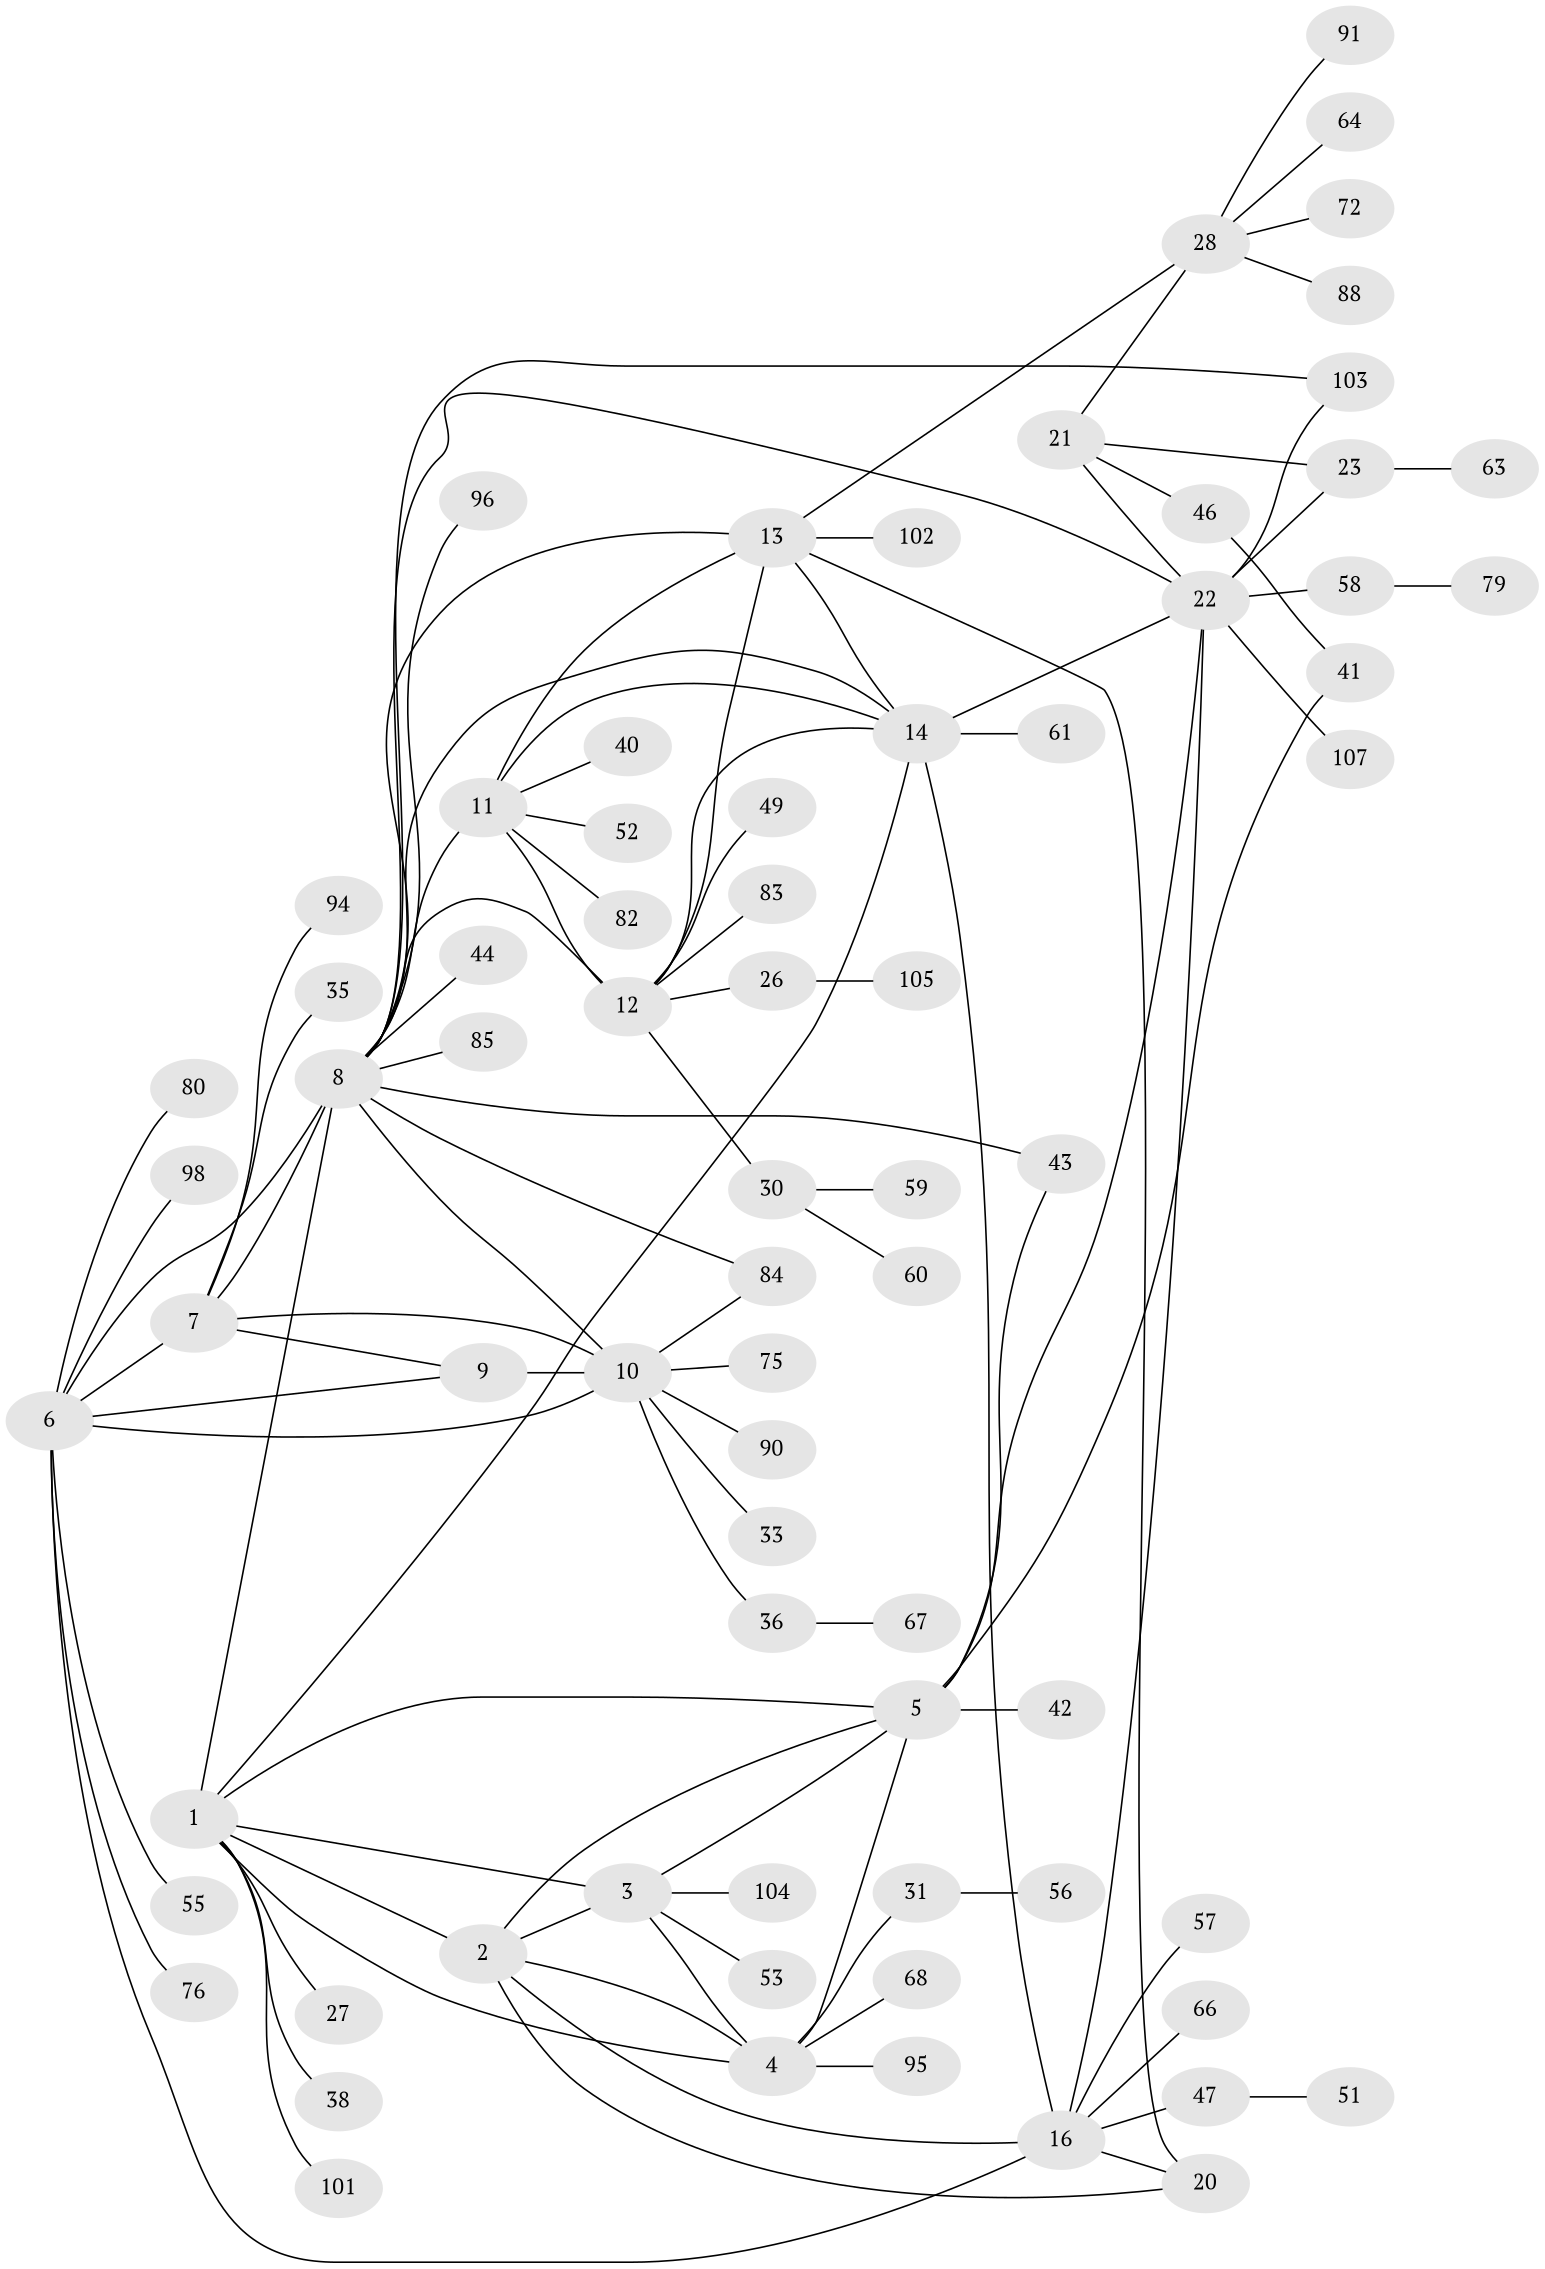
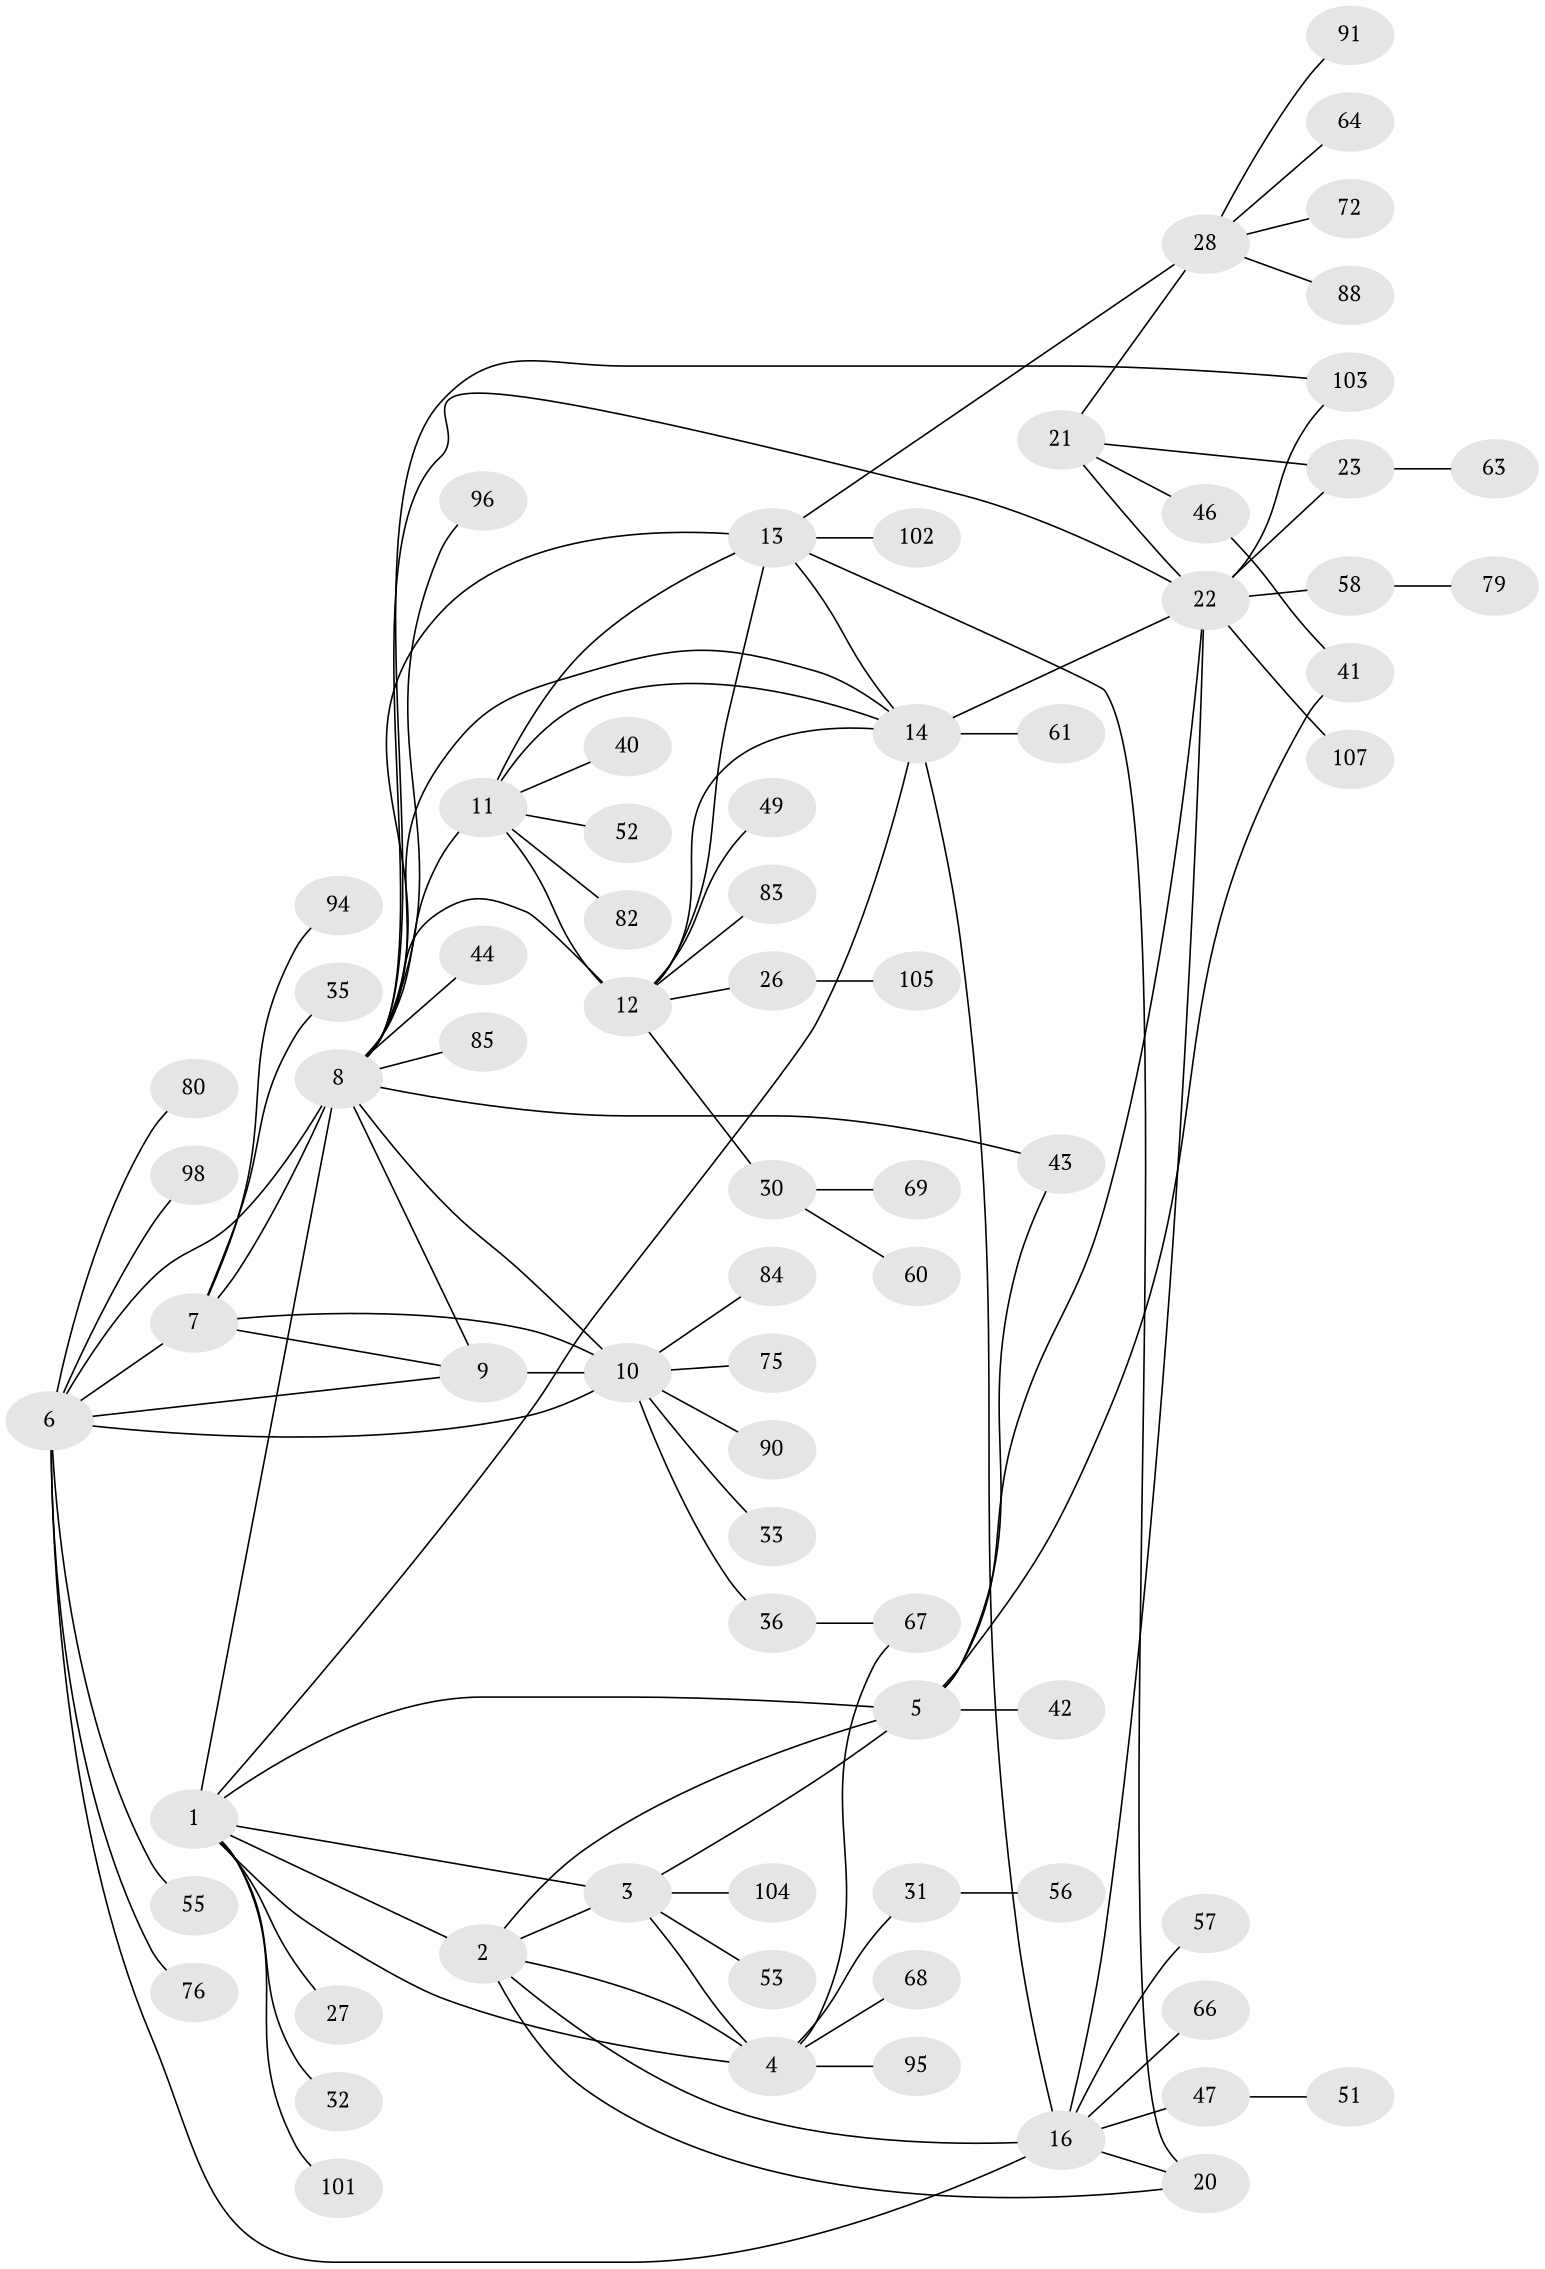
(548, 1189) -> (411, 1226)
(917, 1190) -> (917, 1190)
(859, 1894) -> (845, 1845)
(339, 2102) -> (339, 2102)
